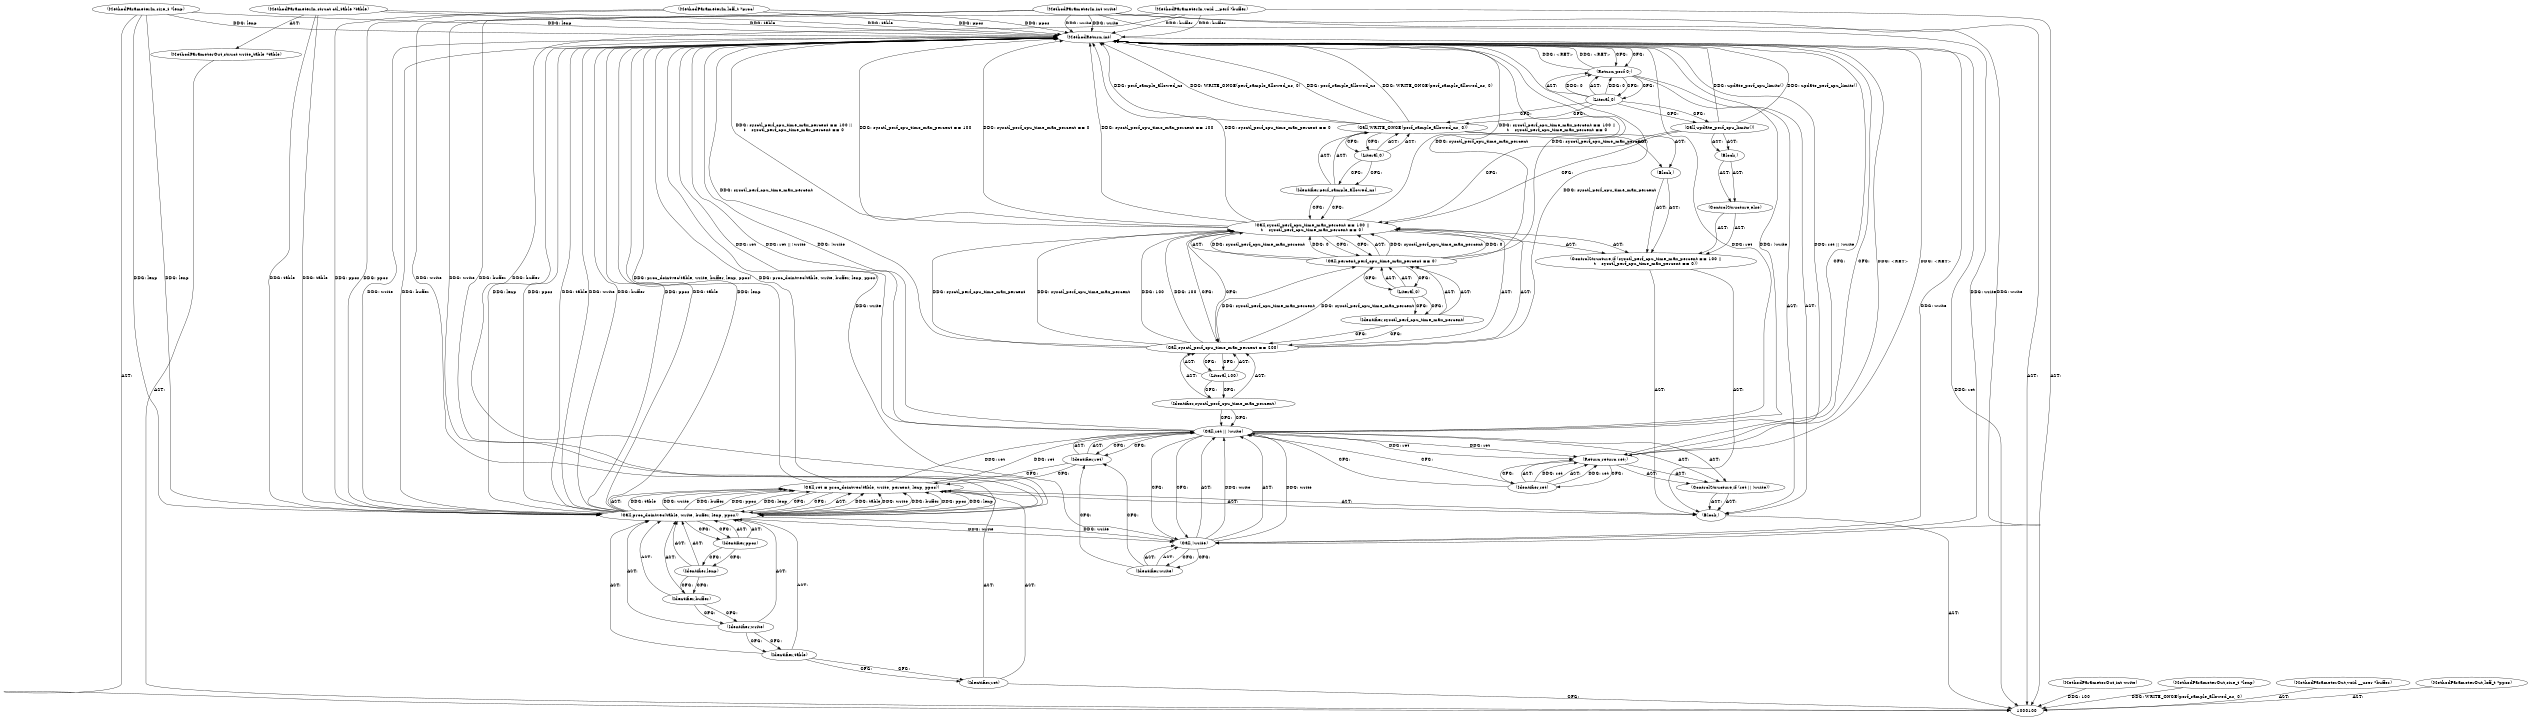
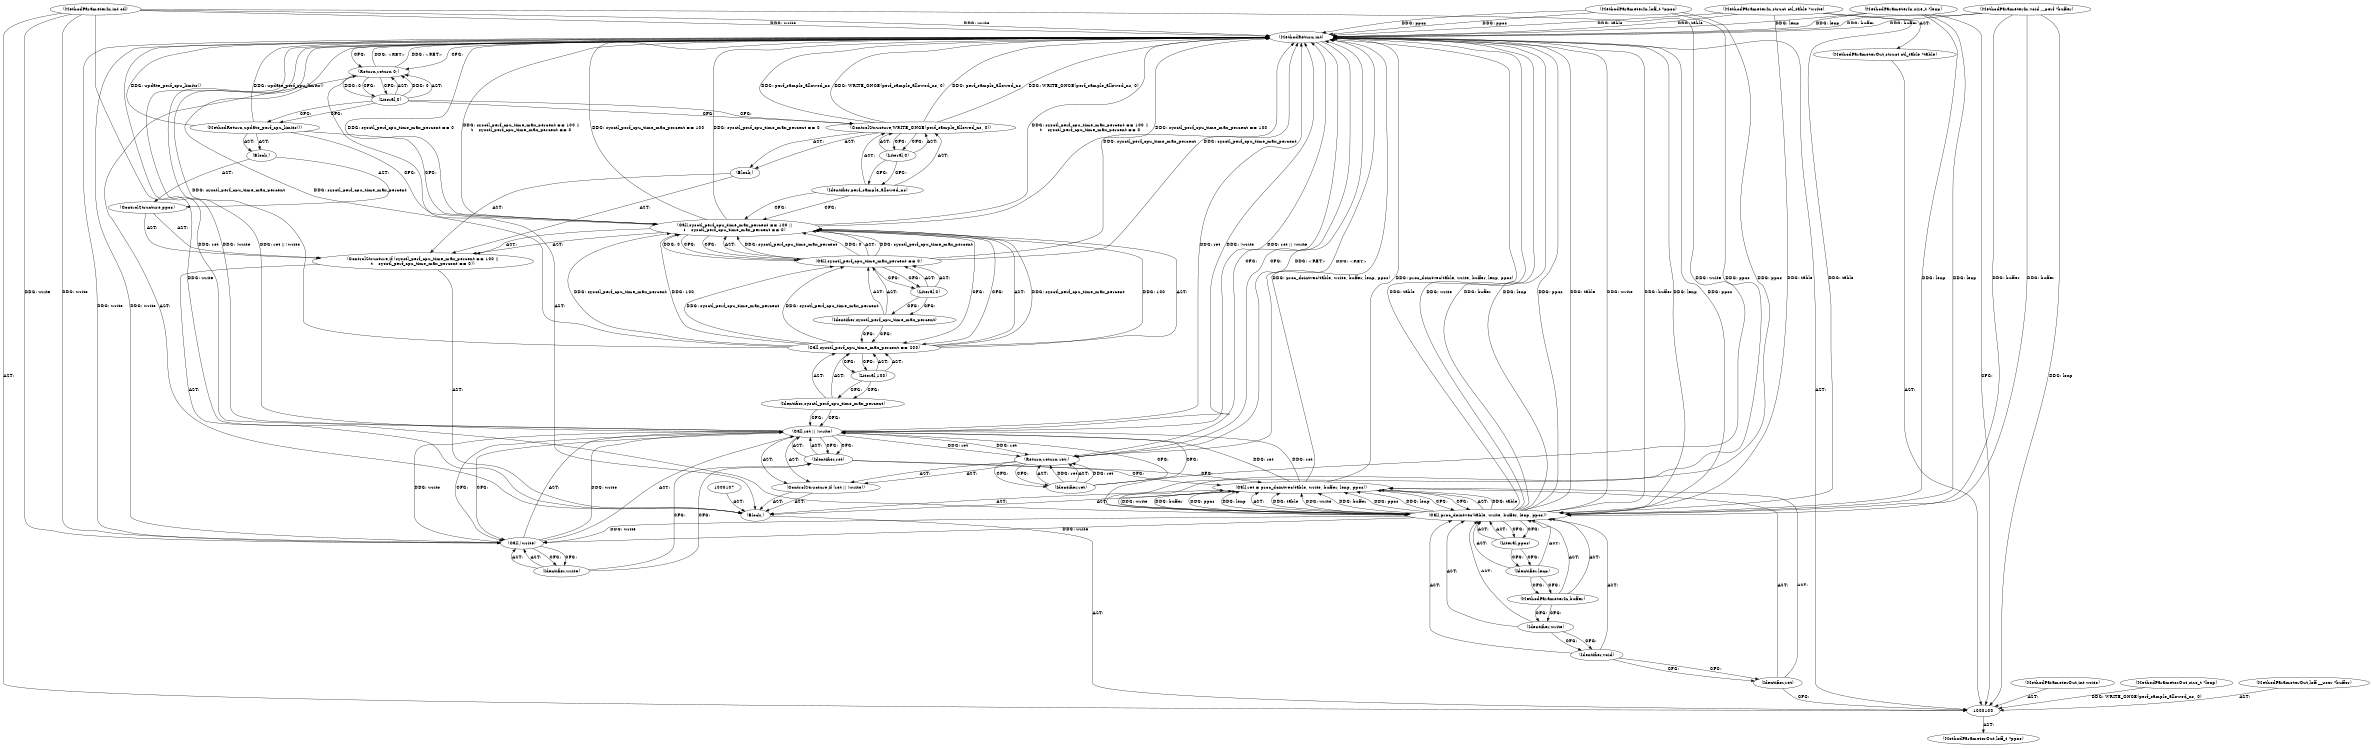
(319, 9) -> (1774, 9)
(716, 9) -> (1638, 9)
(1082, 9) -> (96, 9)
(226, 55) -> (1885, 55)
(1614, 72) -> (379, 72)
(1413, 128) -> (921, 128)
(1720, 128) -> (255, 128)
(1735, 208) -> (148, 208)
(1382, 261) -> (869, 261)
(128, 376) -> (1988, 376)
(2057, 376) -> (2061, 376)
(1965, 390) -> (1822, 390)
none -> (724, 488)
(872, 488) -> (1301, 488)
(740, 543) -> (1515, 543)
(691, 599) -> (1553, 599)
(789, 655) -> (1597, 655)
(2343, 683) -> (2304, 683)
(2079, 697) -> (2034, 697)
(2240, 702) -> (1983, 723)
